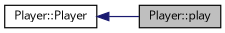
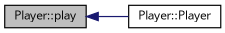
(124, 17) -> (113, 17)
